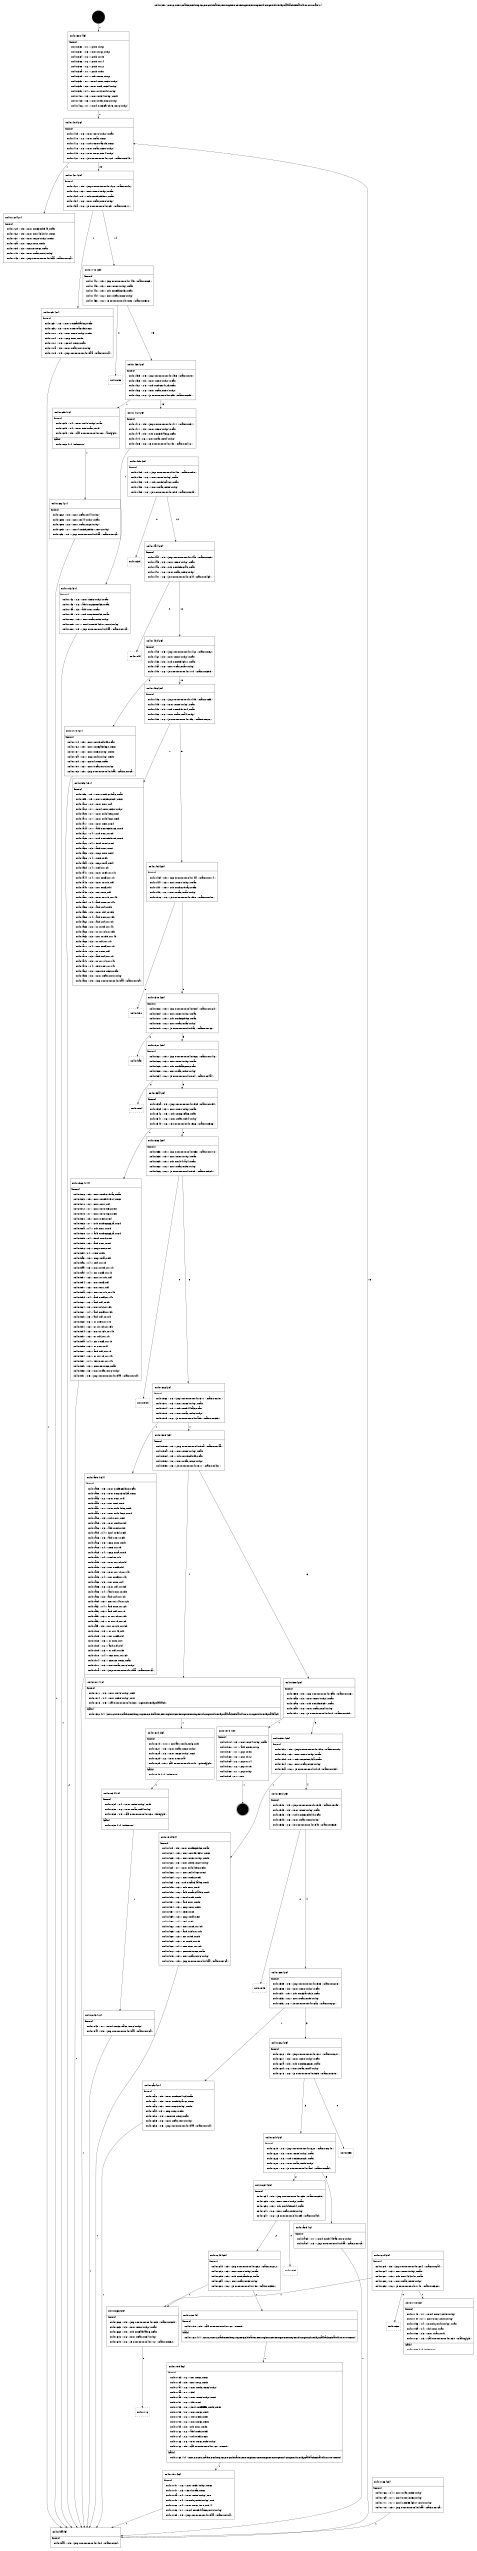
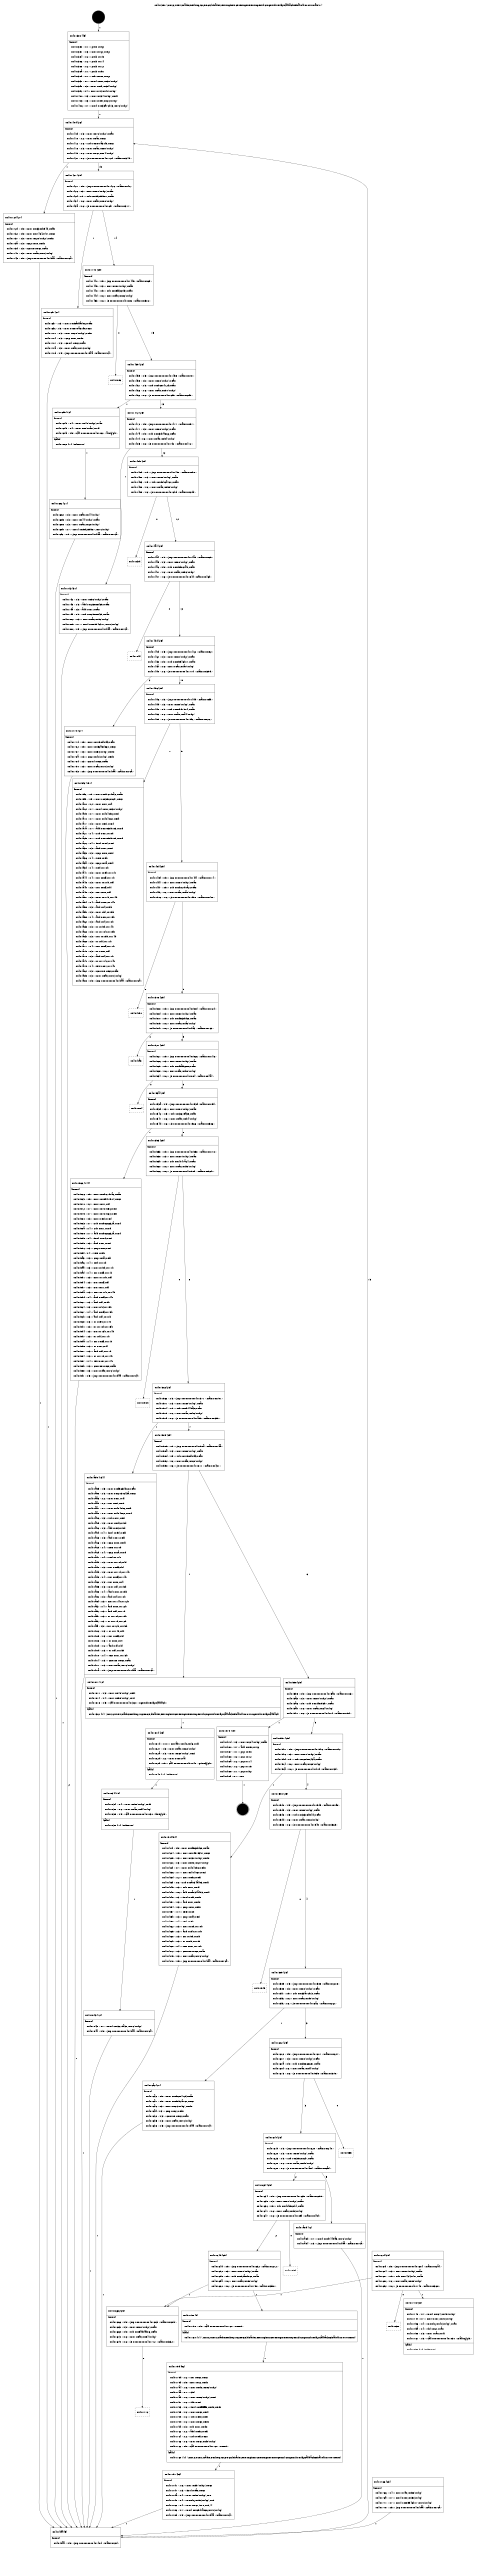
none -> (162, 452)
none -> (39, 1397)
